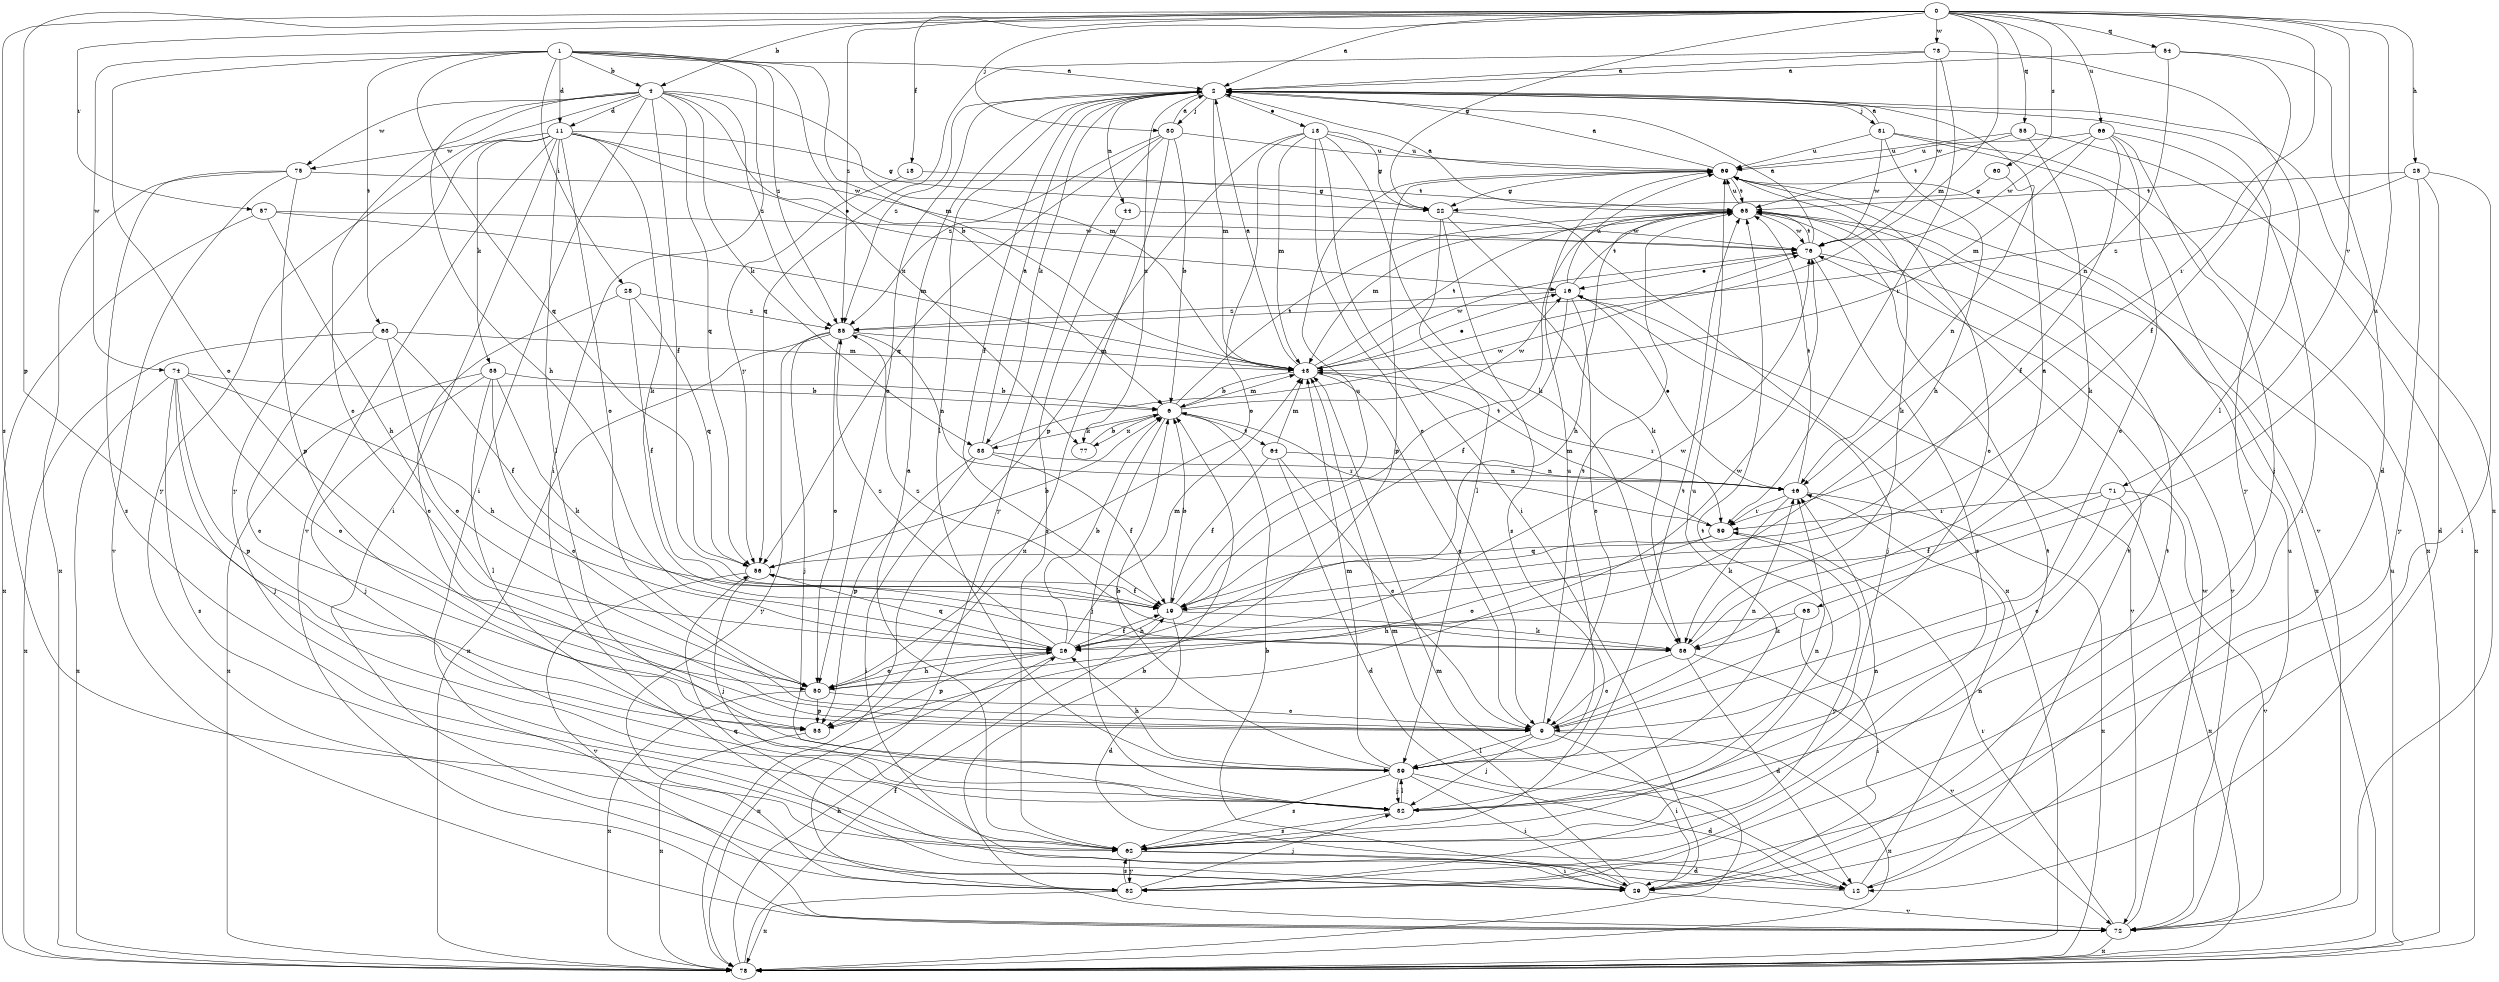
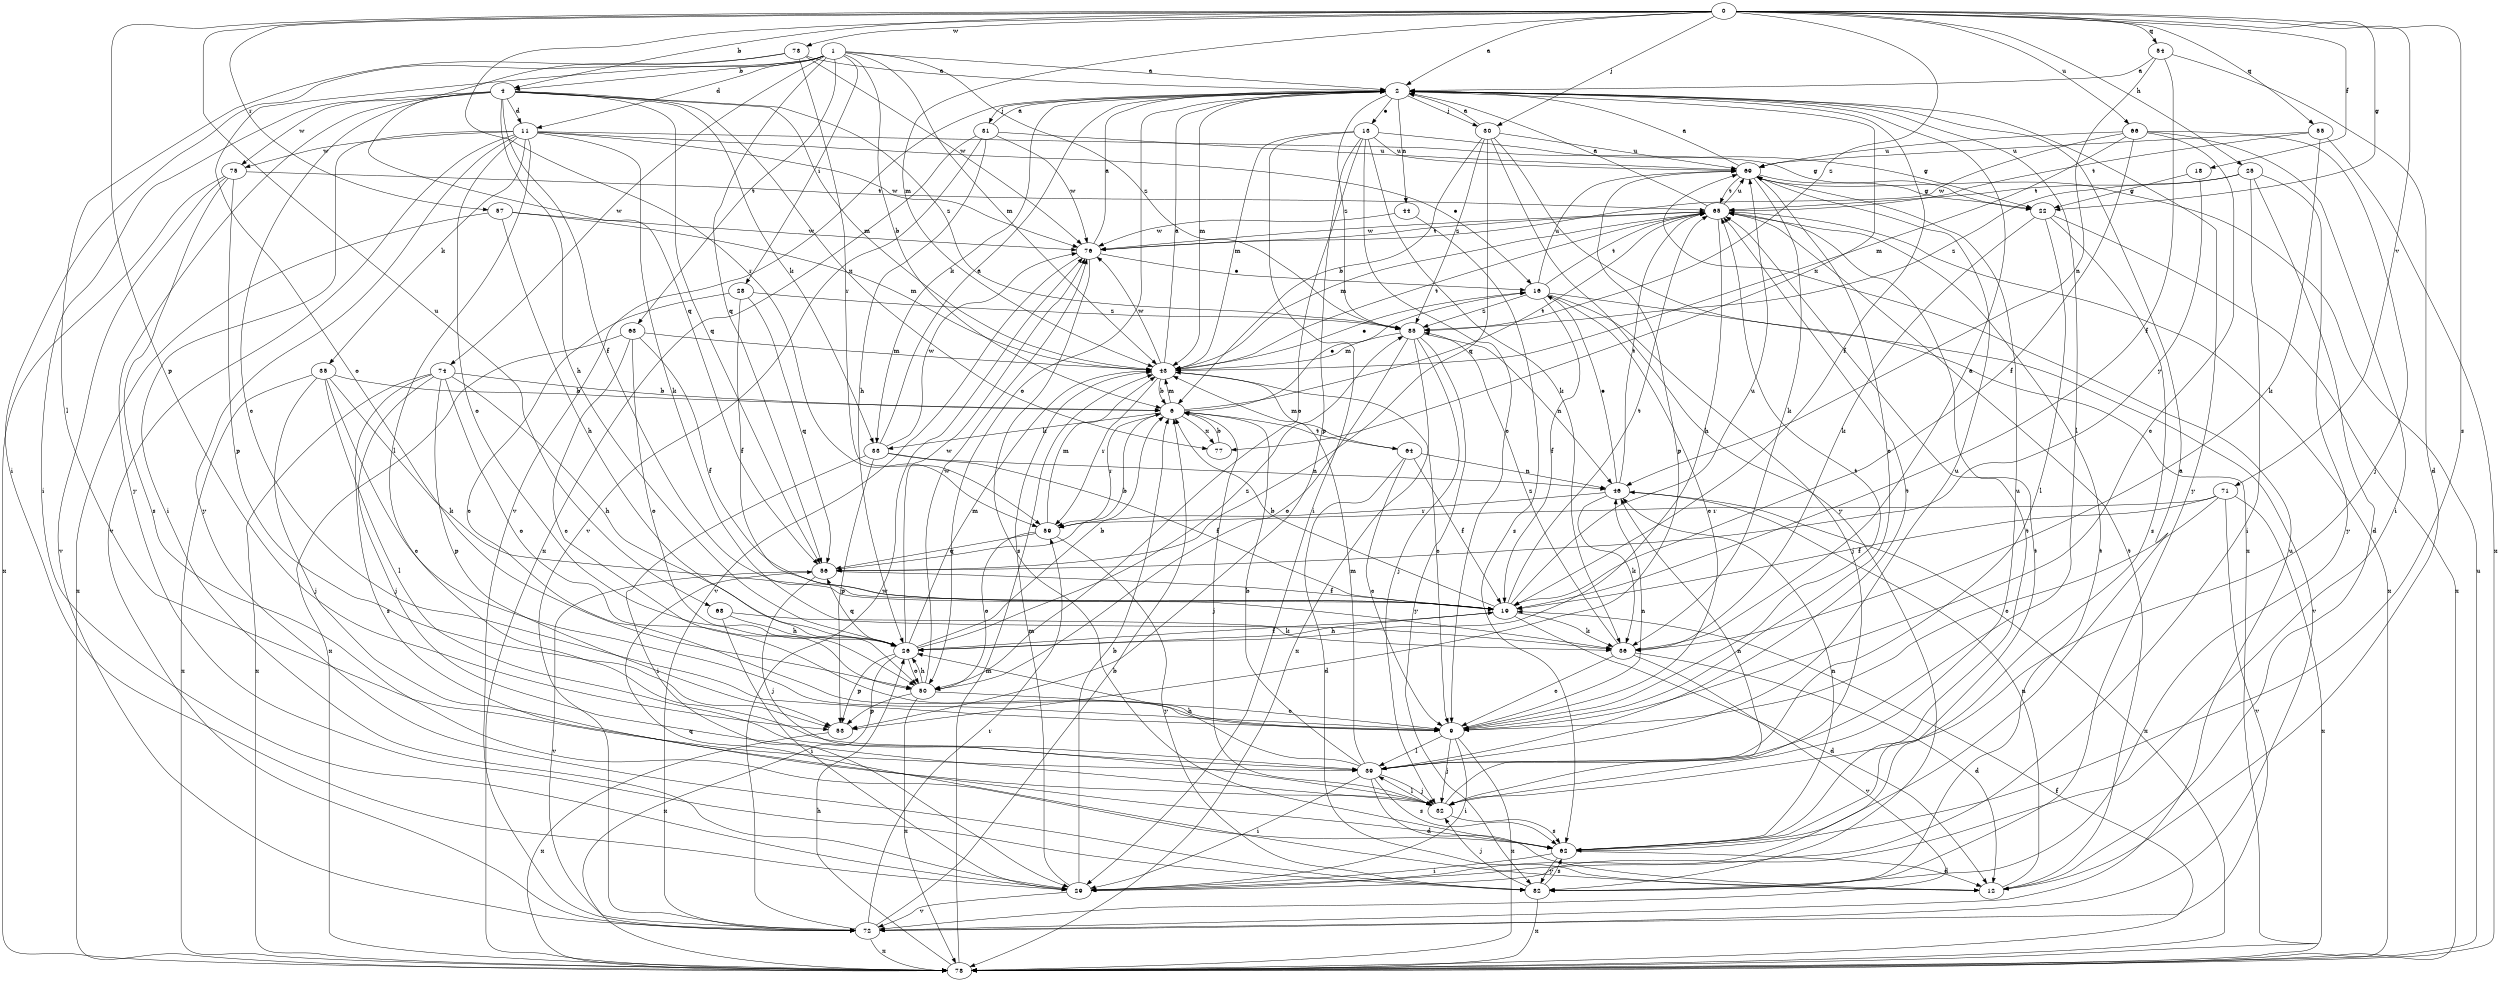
(1997, 171) -> none
(1522, 351) -> (1333, 351)
(2494, 511) -> (515, 511)
(347, 660) -> (560, 762)
